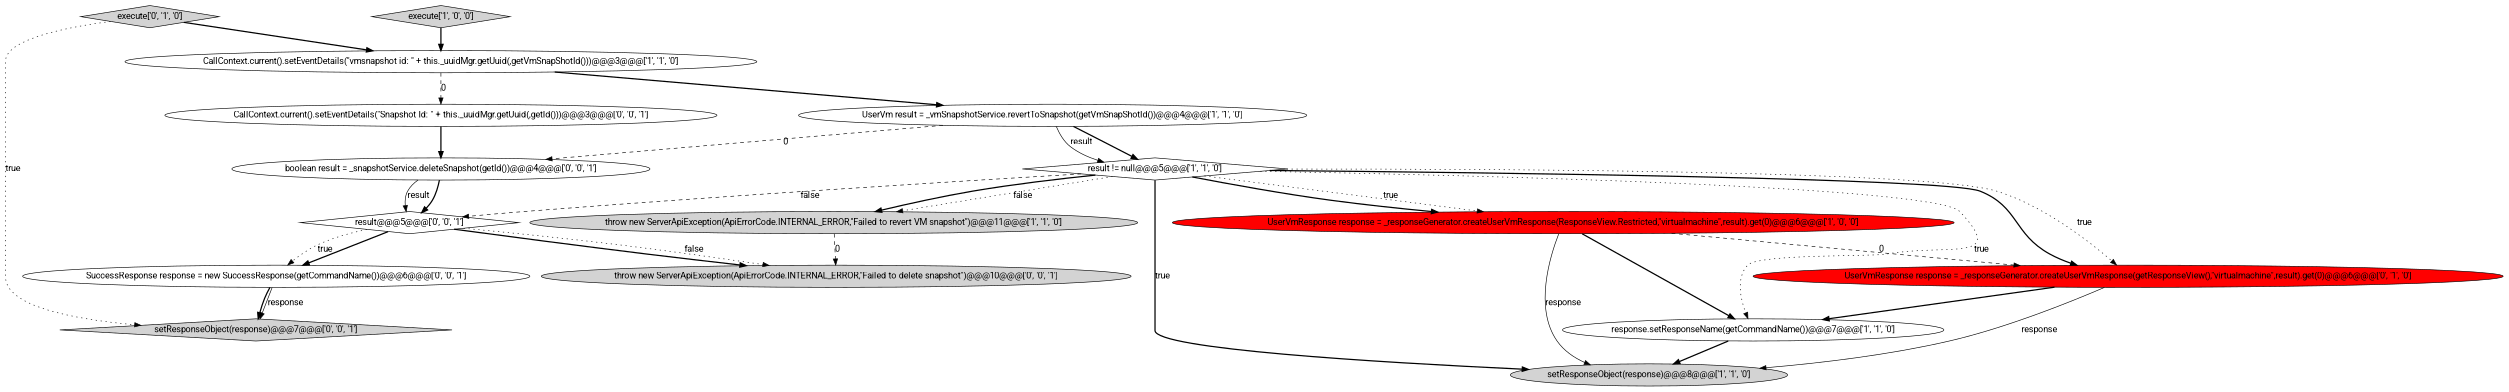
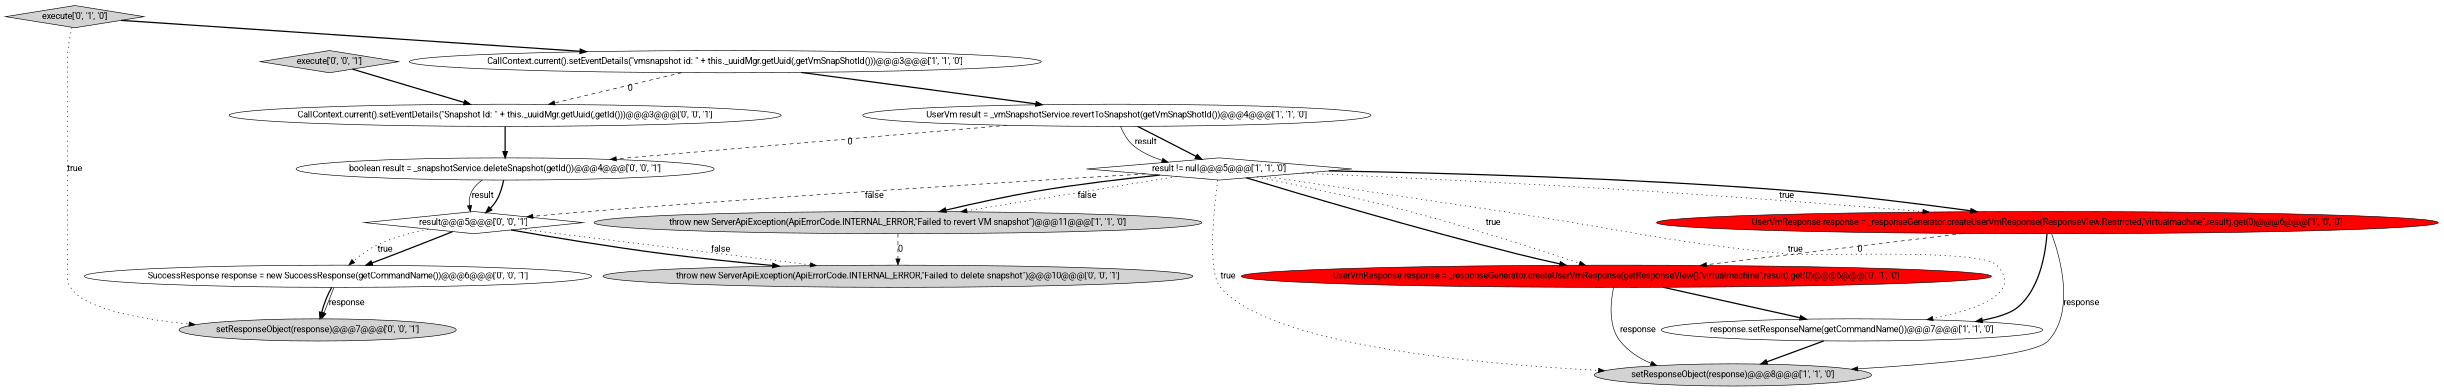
(441, 17) -> none
none -> (329, 62)
(256, 330) -> (318, 330)
(1262, 352) -> (1350, 341)
